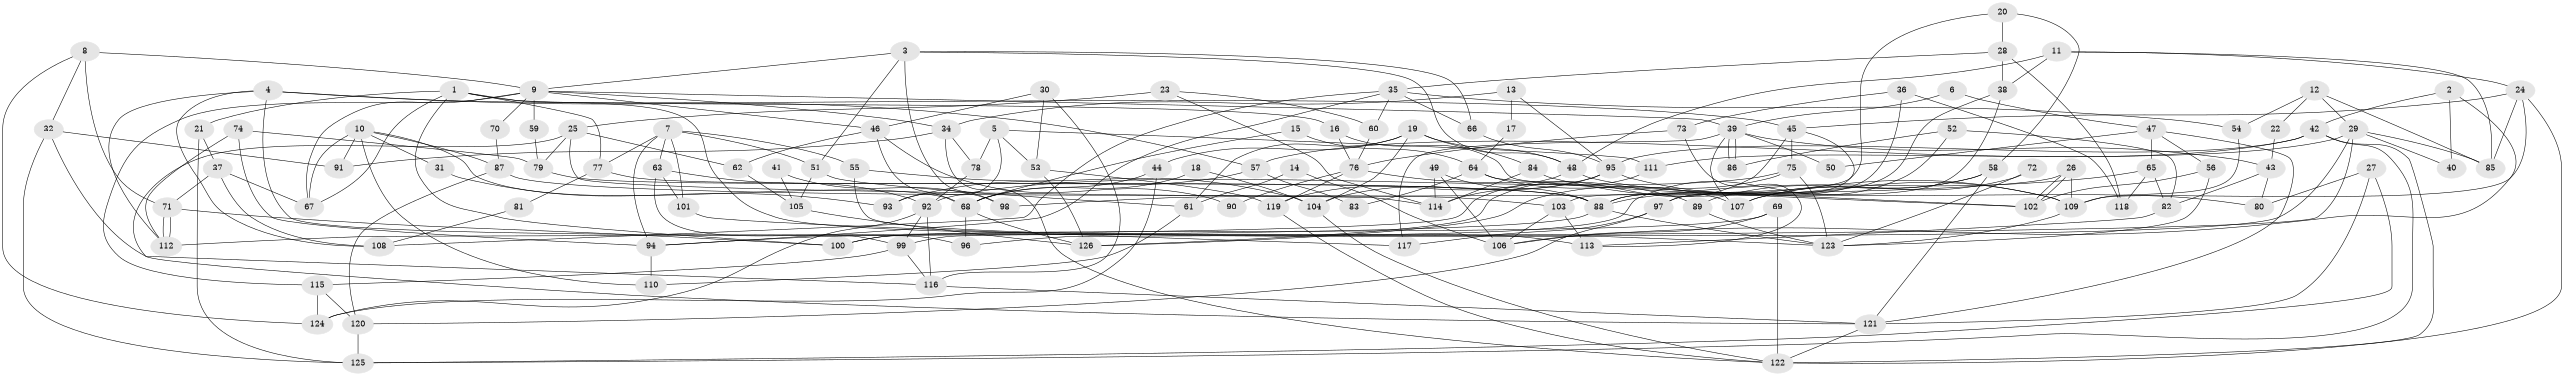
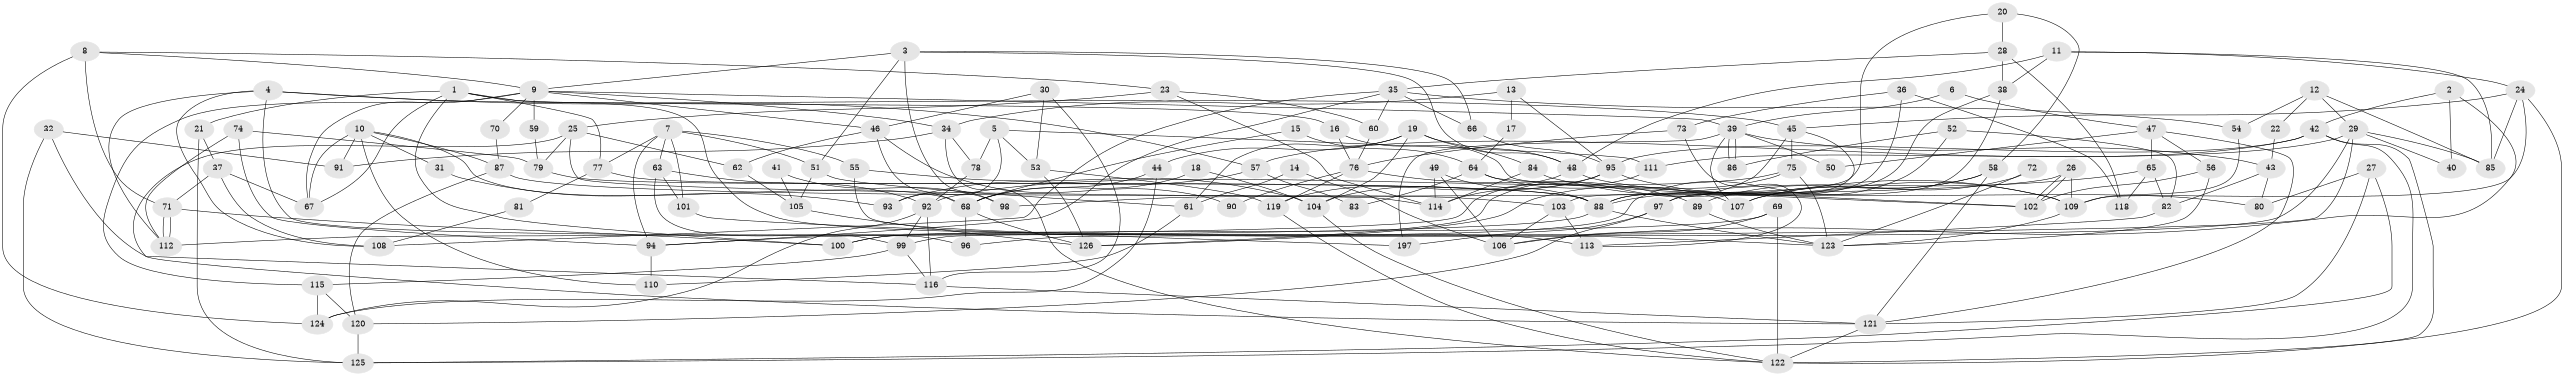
(67, 90) -> (626, 62)
(1405, 246) -> (1405, 246)
